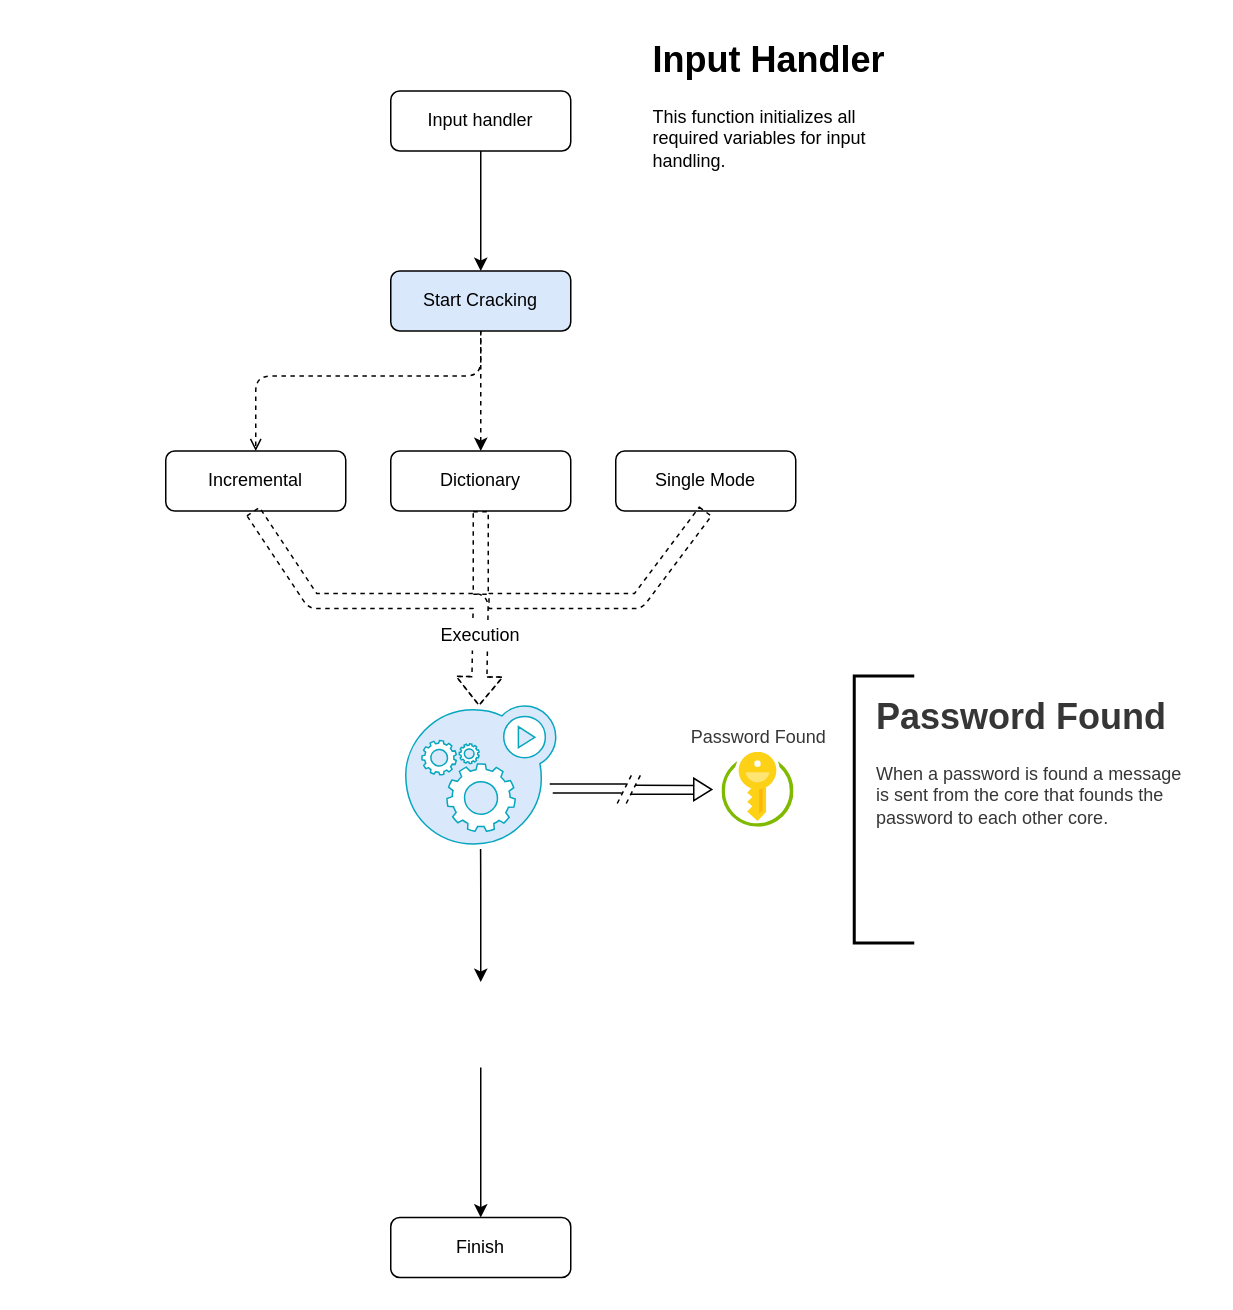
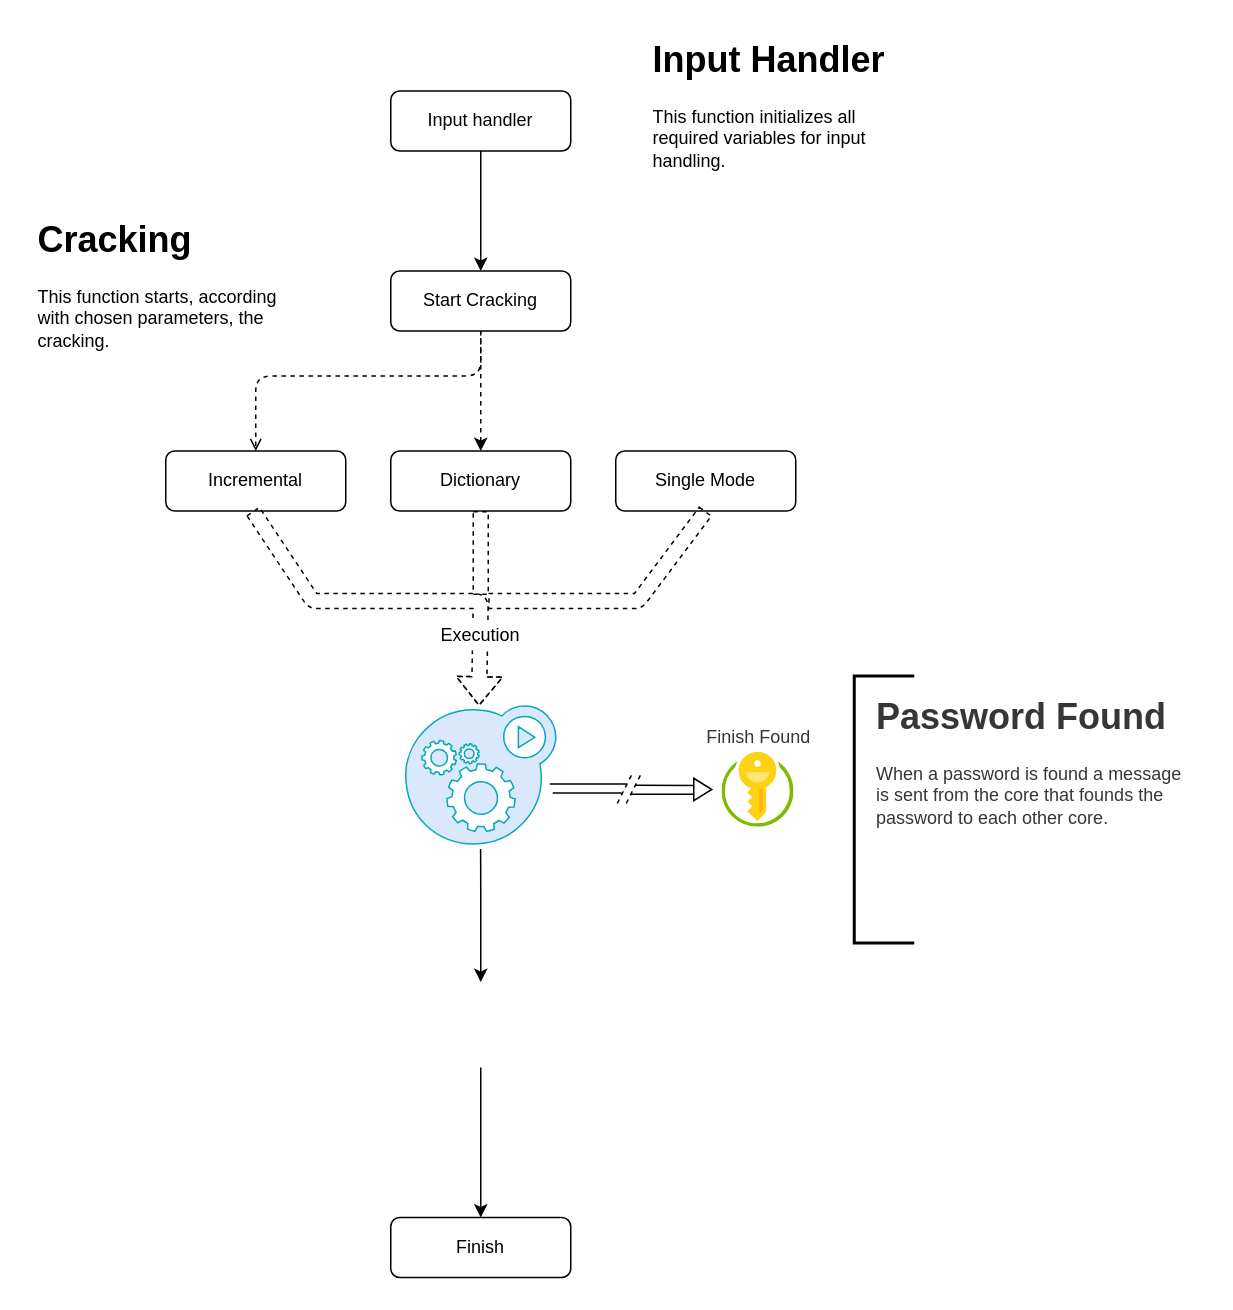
none -> (173, 301)
(481, 301) -> (481, 301)
(759, 737) -> (759, 737)
